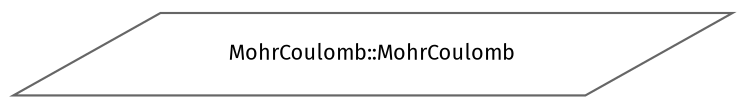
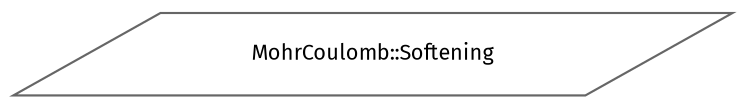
(373, 54) -> (373, 54)
